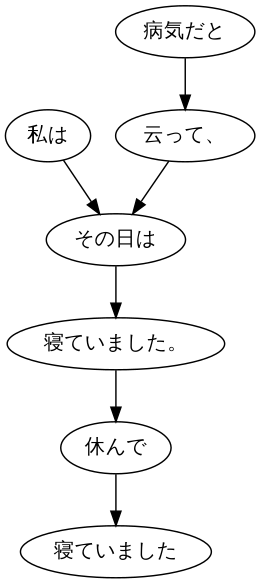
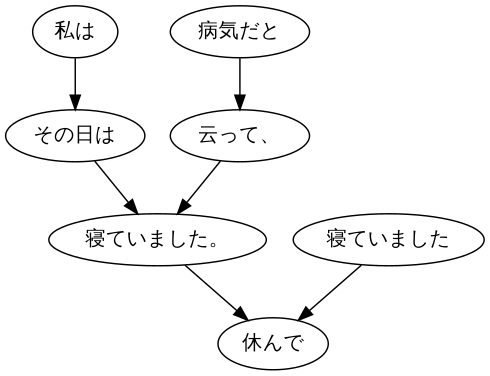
(155, 181) -> (204, 182)
(116, 493) -> (335, 288)
